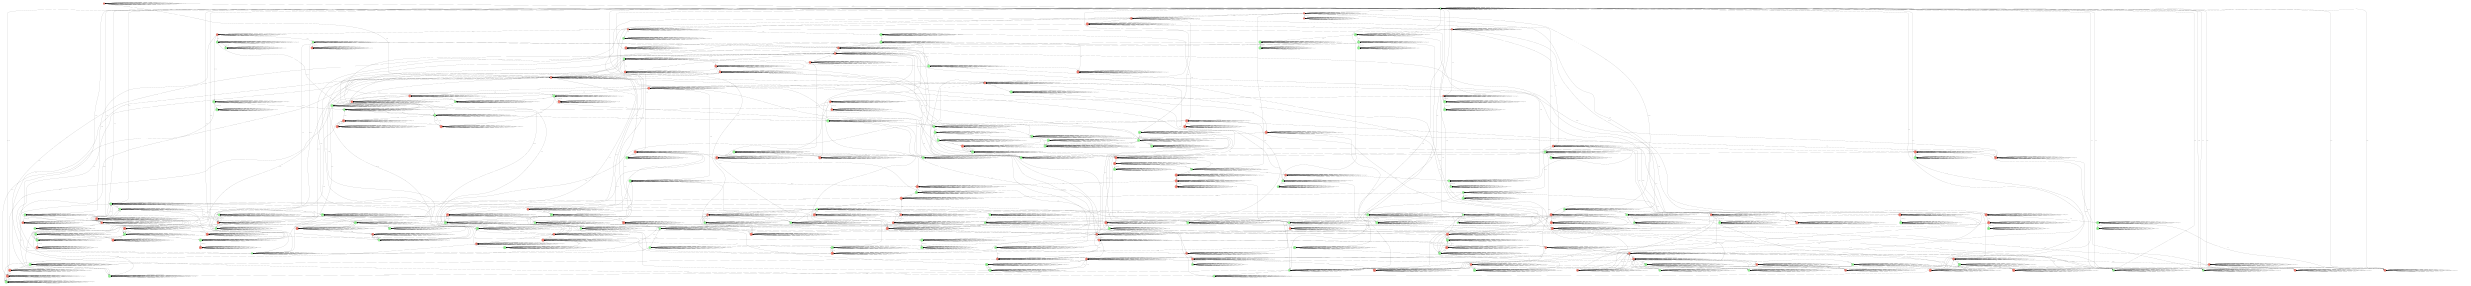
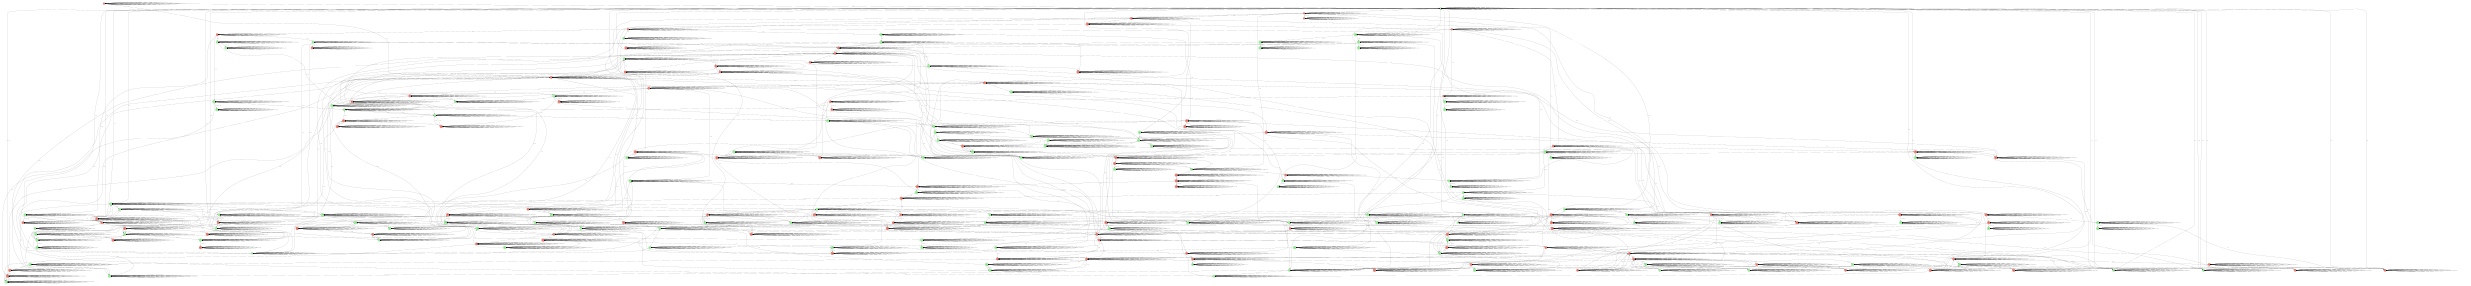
(37, 248) -> (37, 248)
